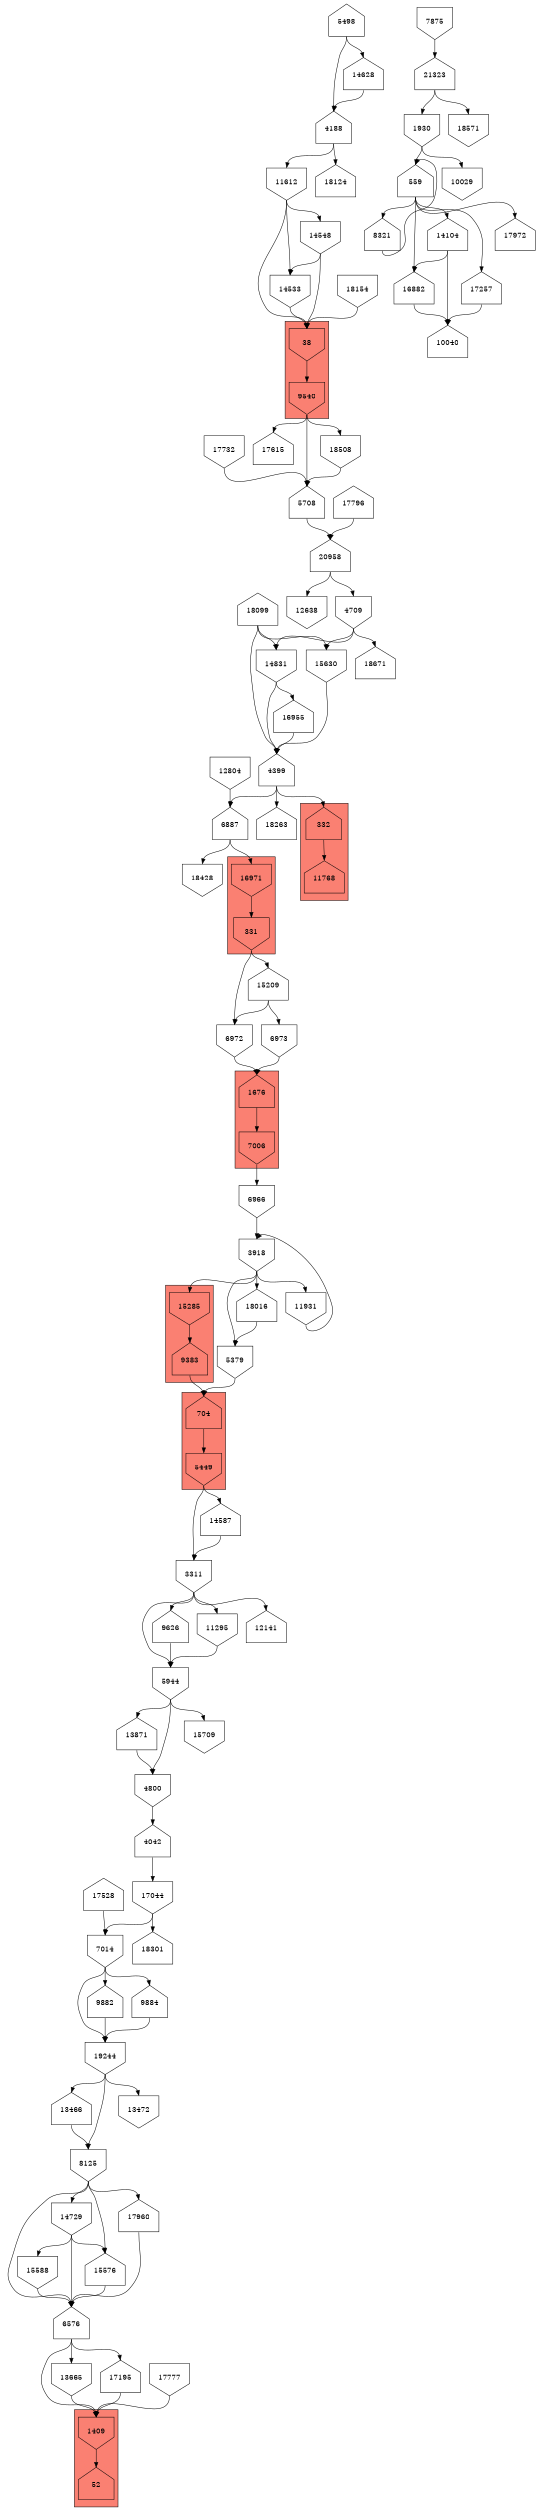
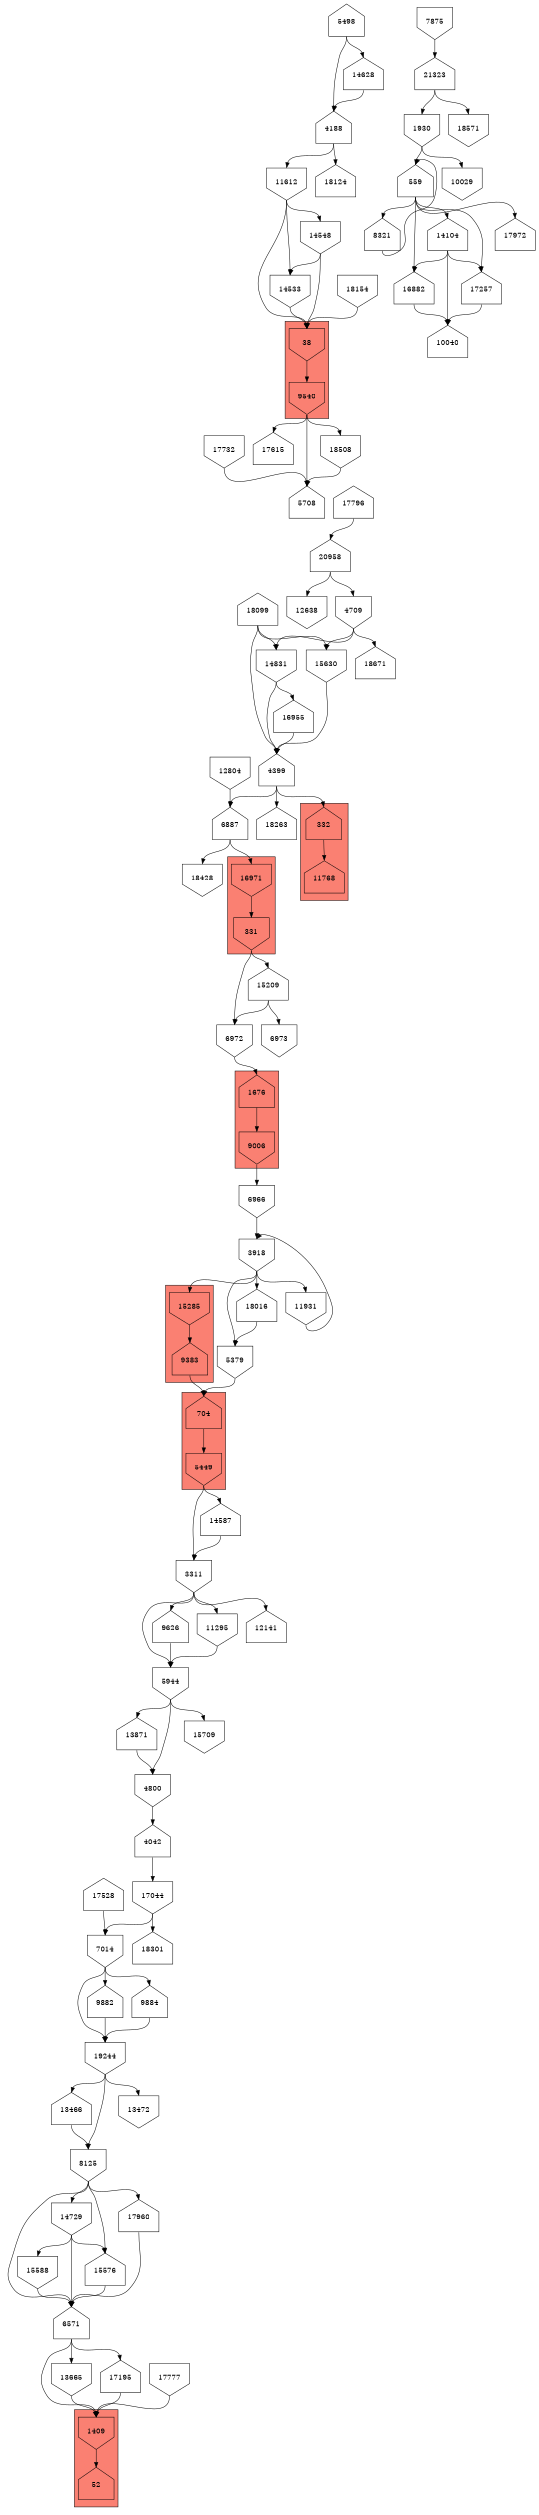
none -> (462, 261)
(316, 528) -> none
(270, 1065) -> none
(257, 1146) -> (257, 1146)
(71, 2324) -> (71, 2324)
